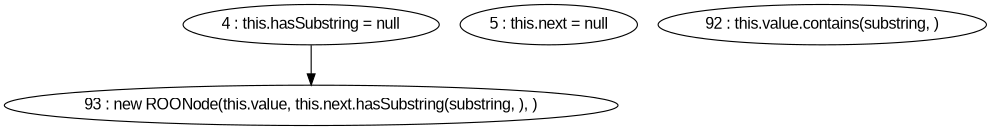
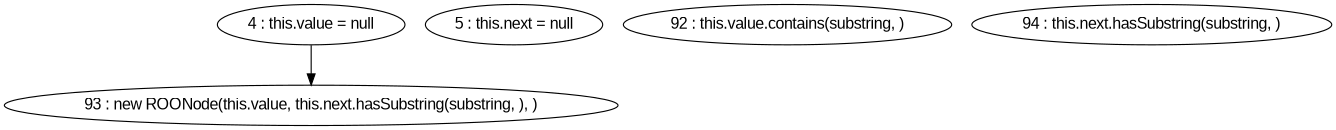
(311, 25) -> (311, 25)
none -> (1152, 25)
